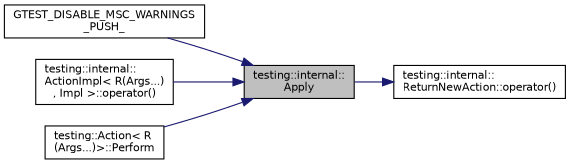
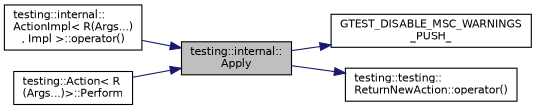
(205, 49) -> (306, 49)
(480, 82) -> (431, 85)
